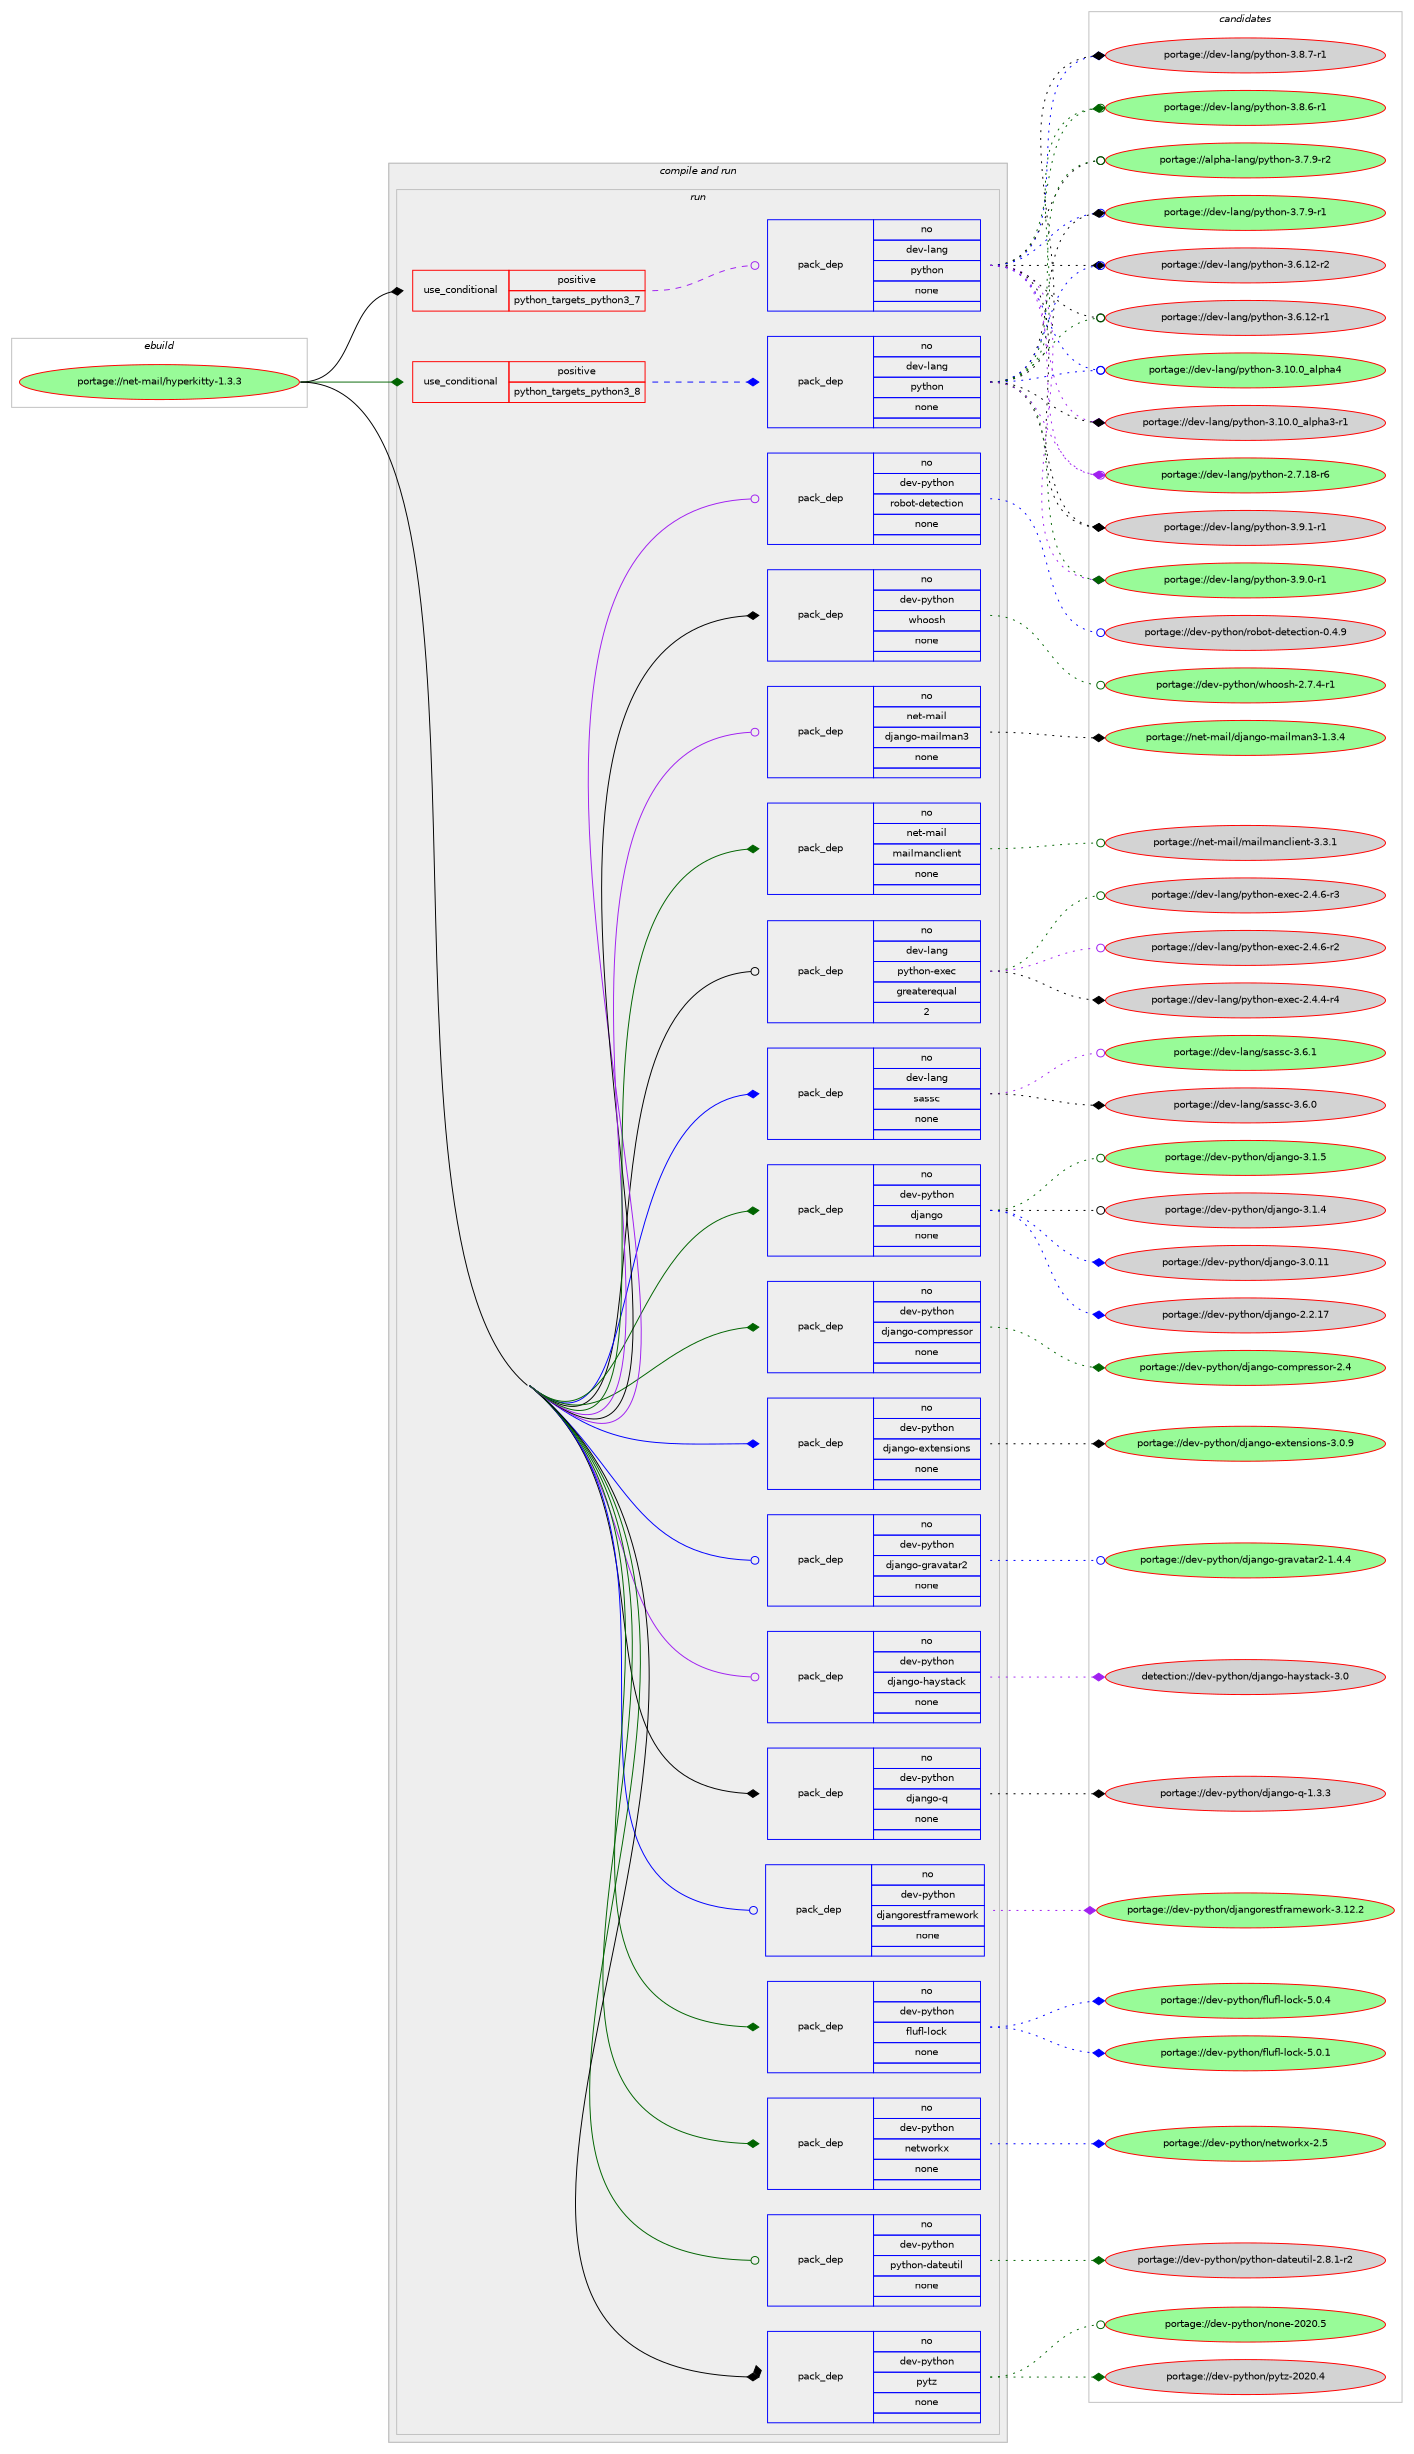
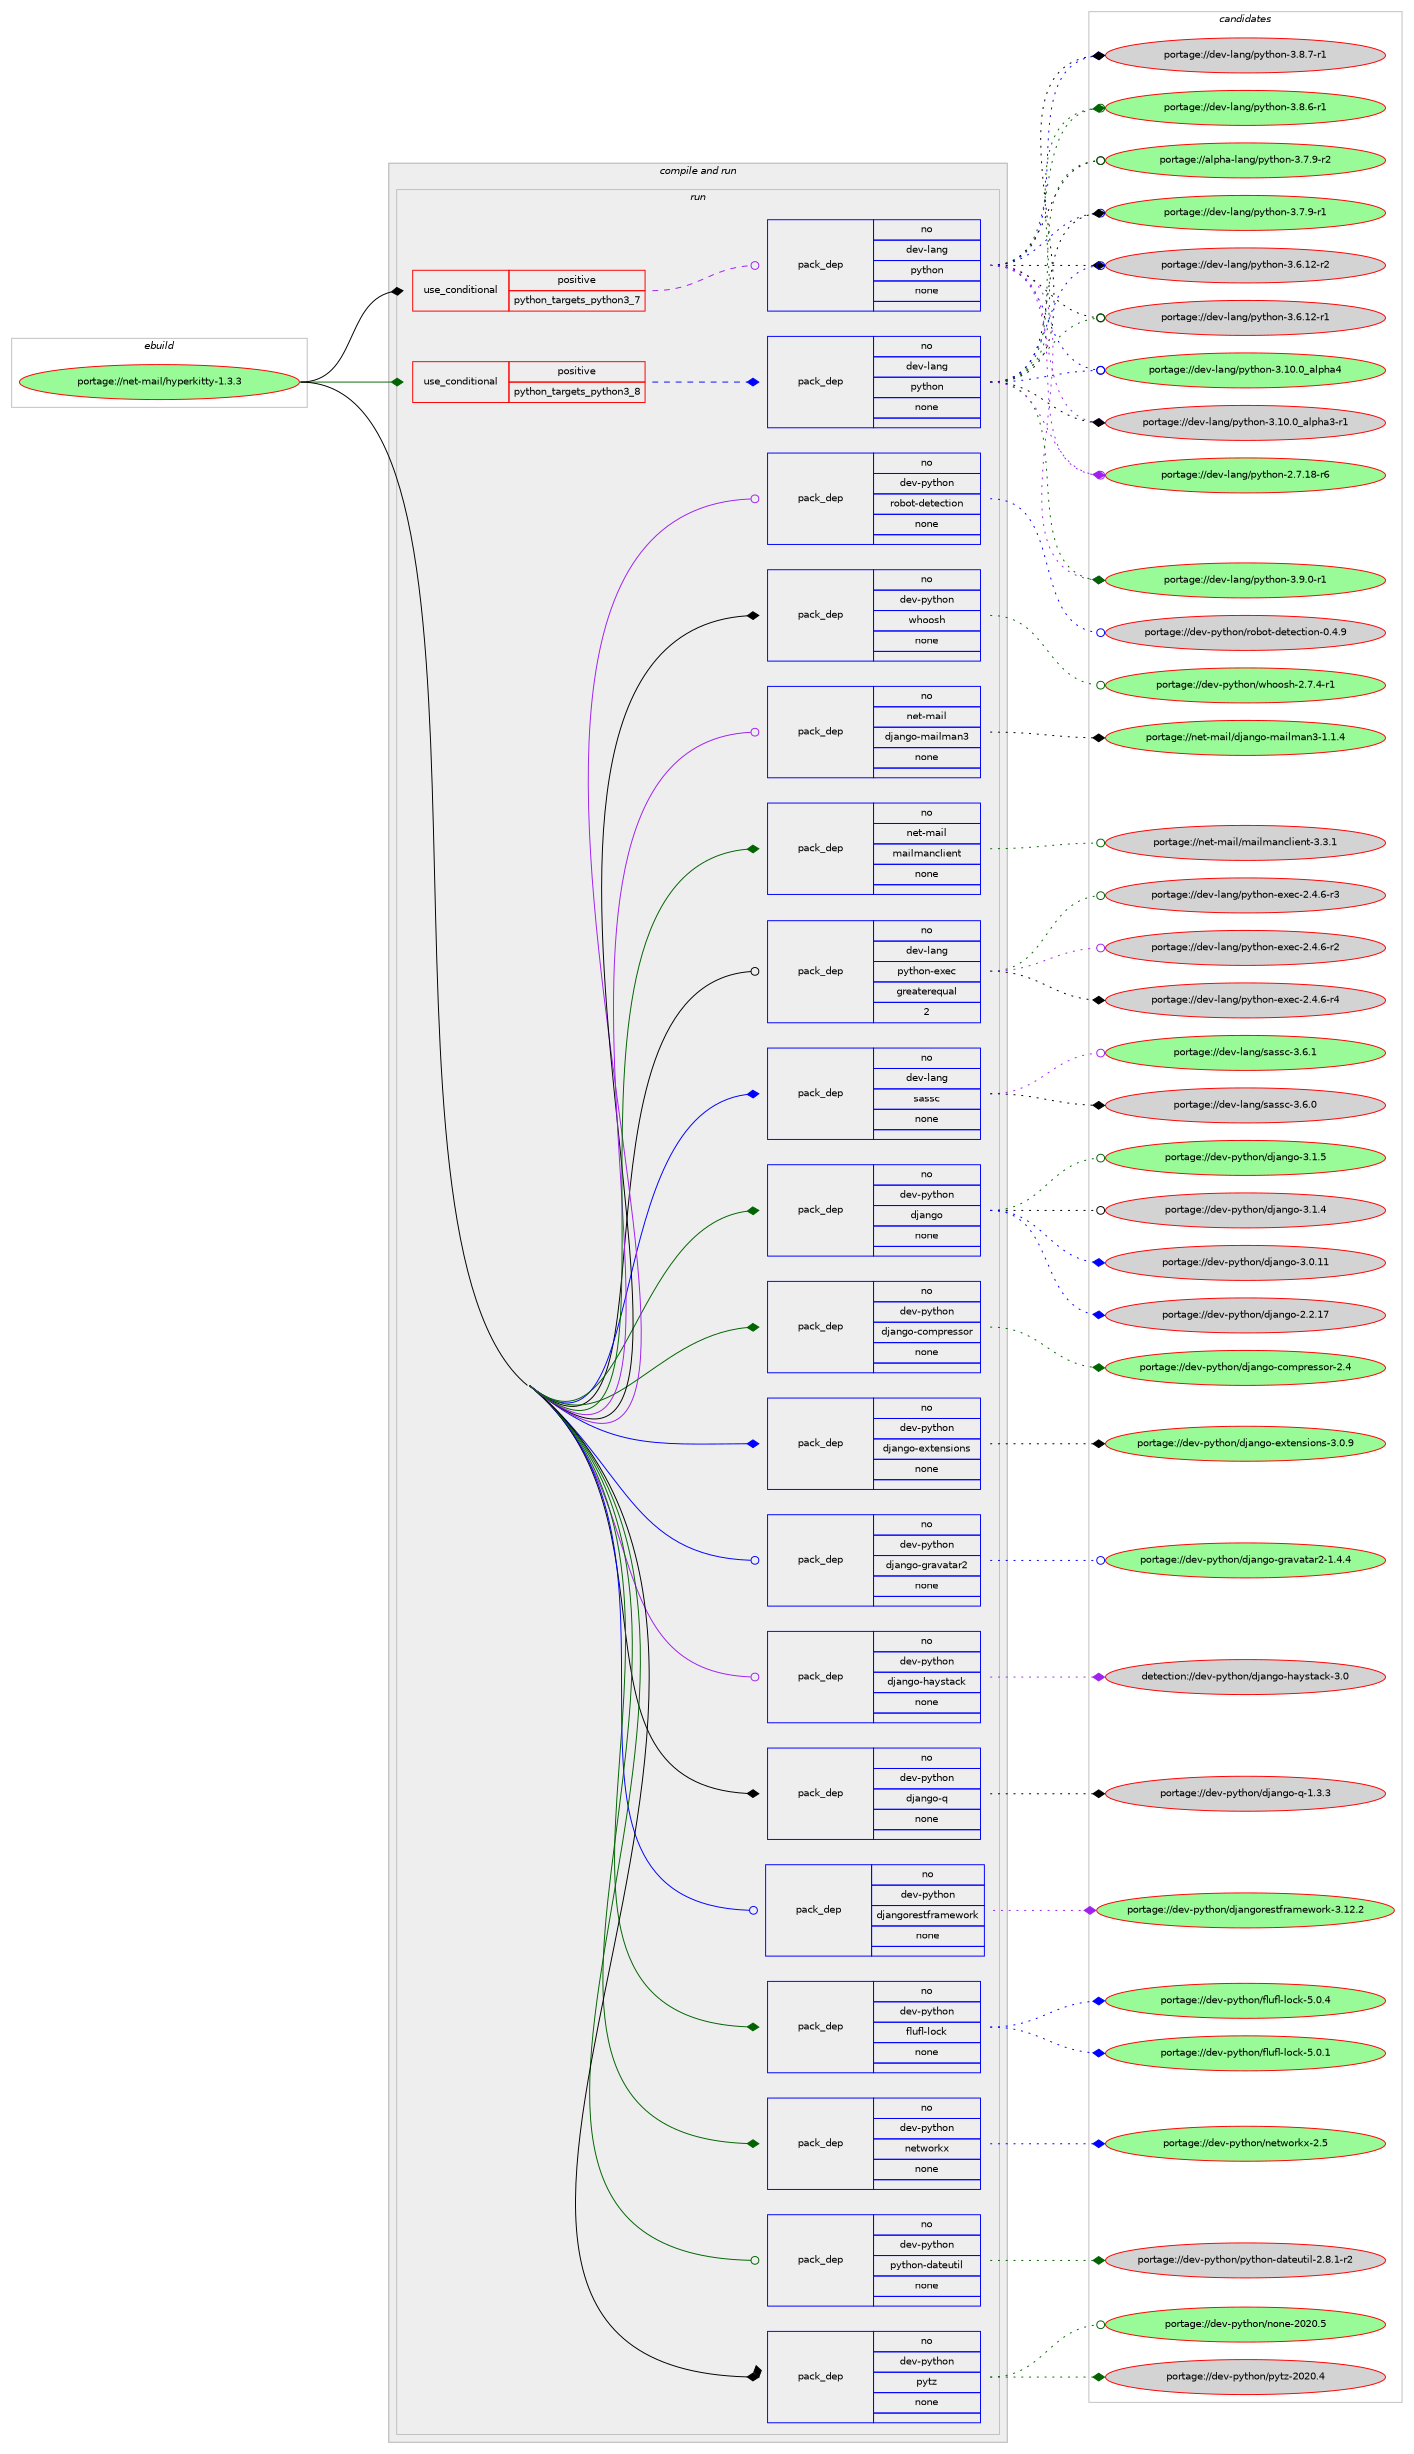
(1246, 528) -> none
(1246, 738) -> (1246, 738)
(1246, 1000) -> (1246, 1000)
